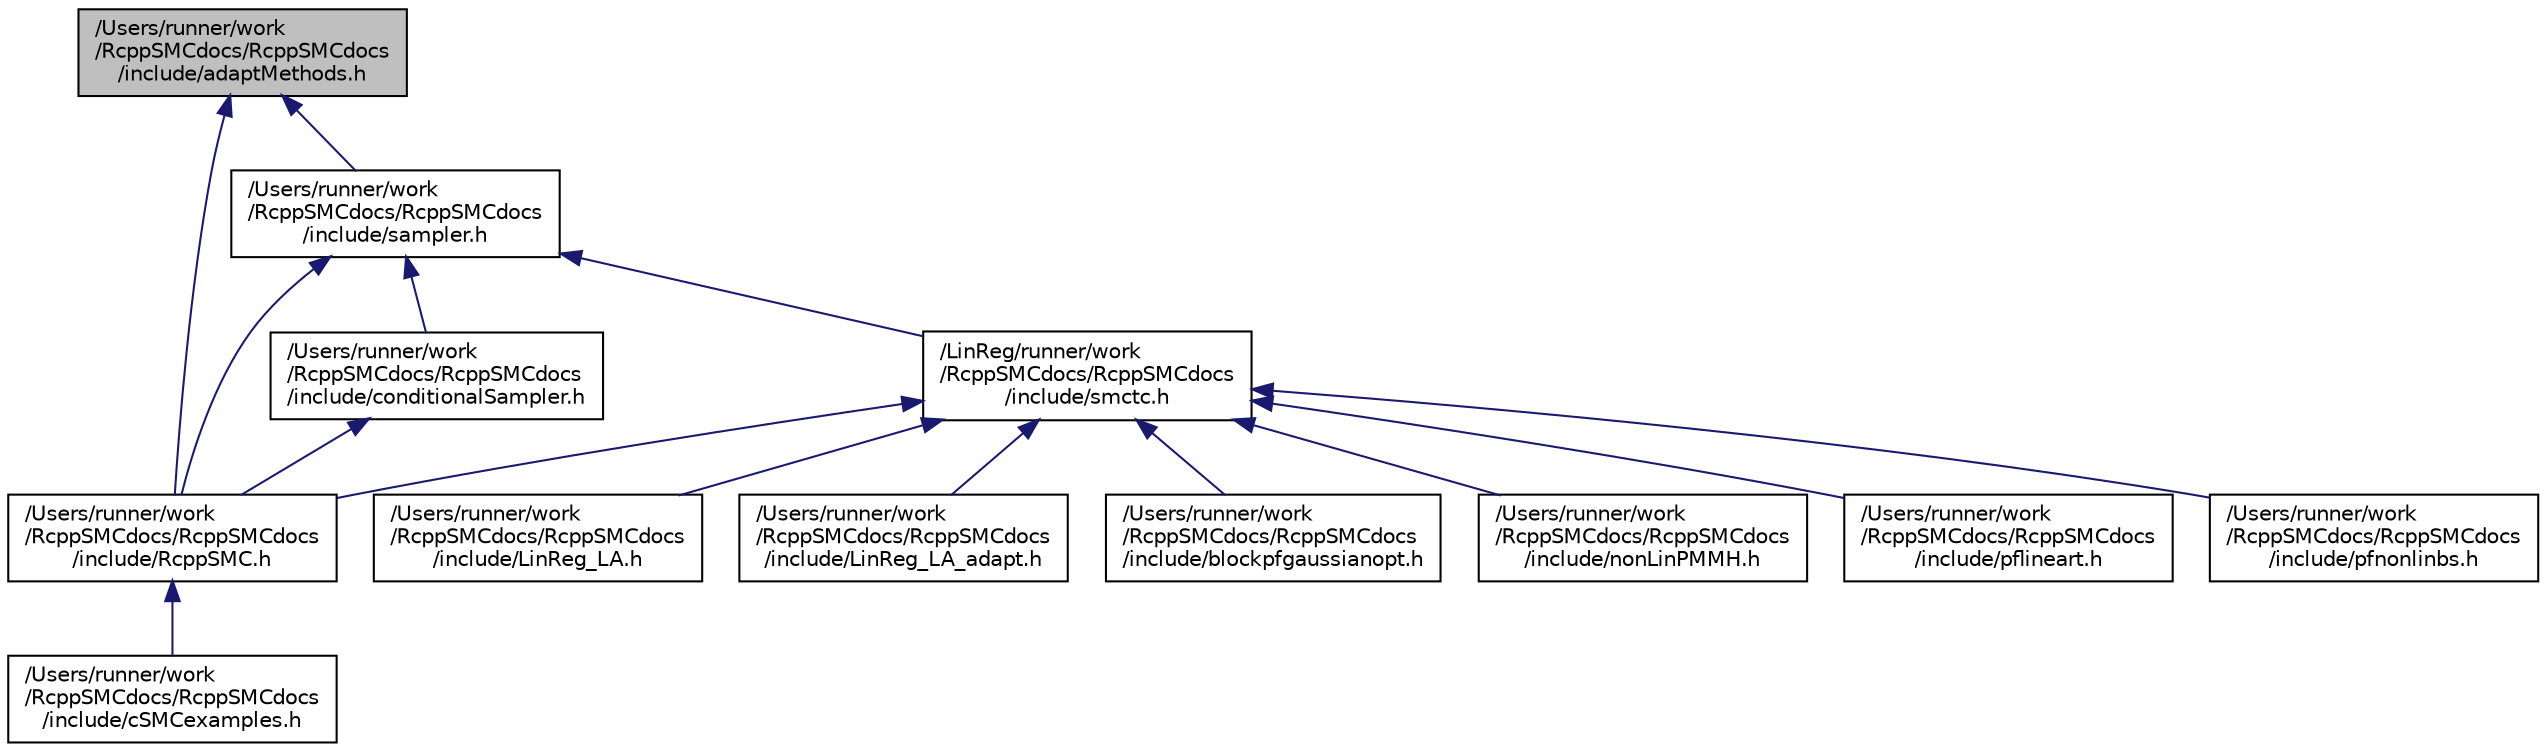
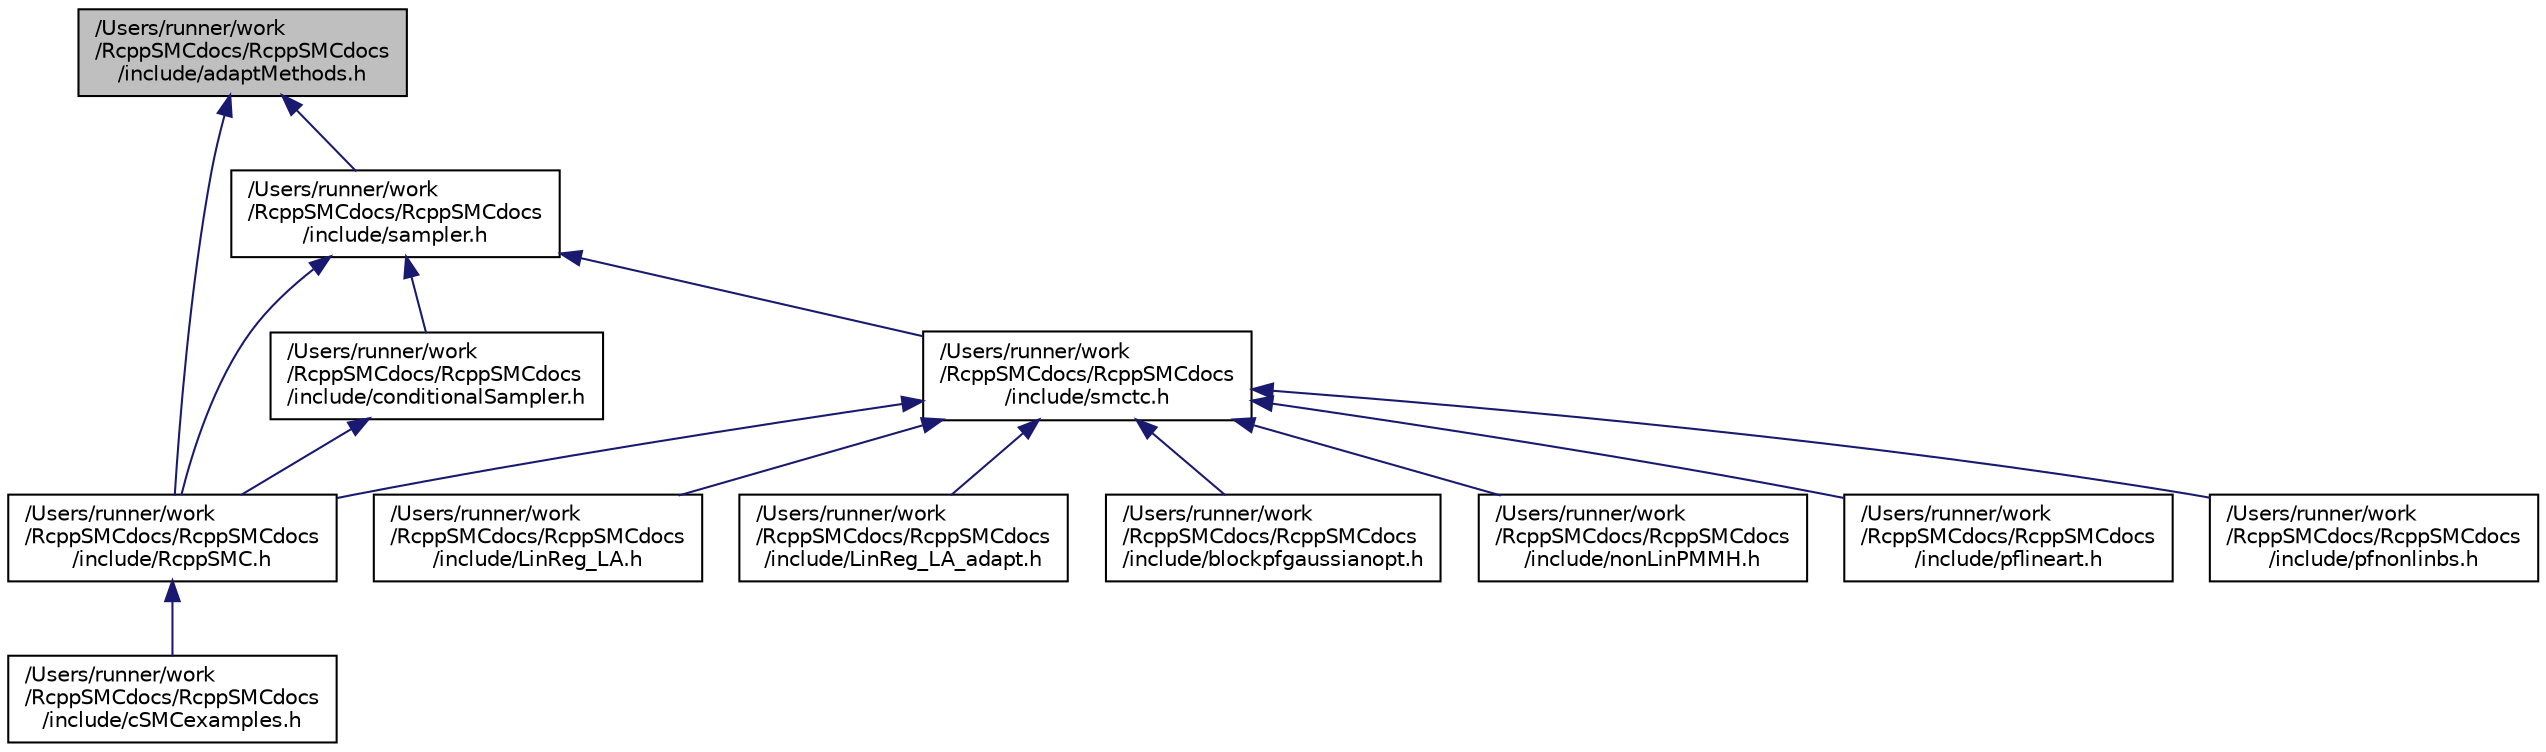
(1087, 376) -> (1087, 376)
